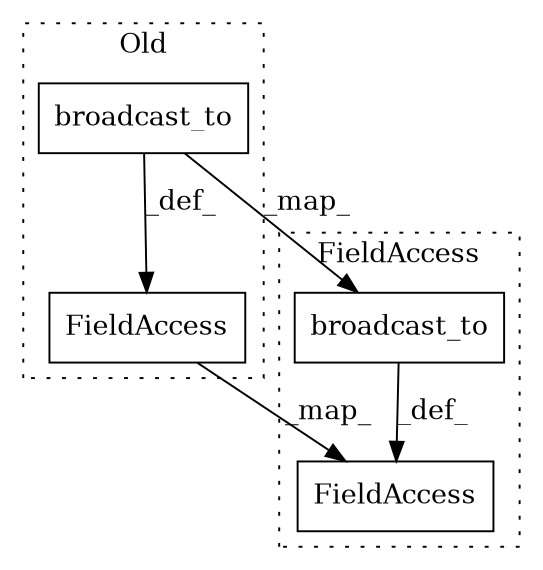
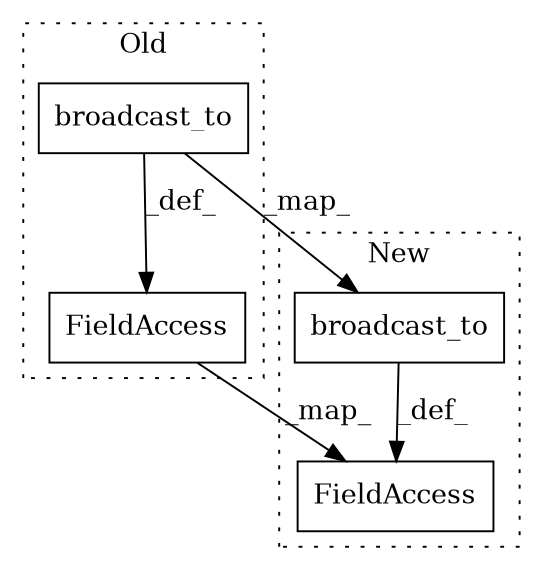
(399, 255) -> (399, 255)
